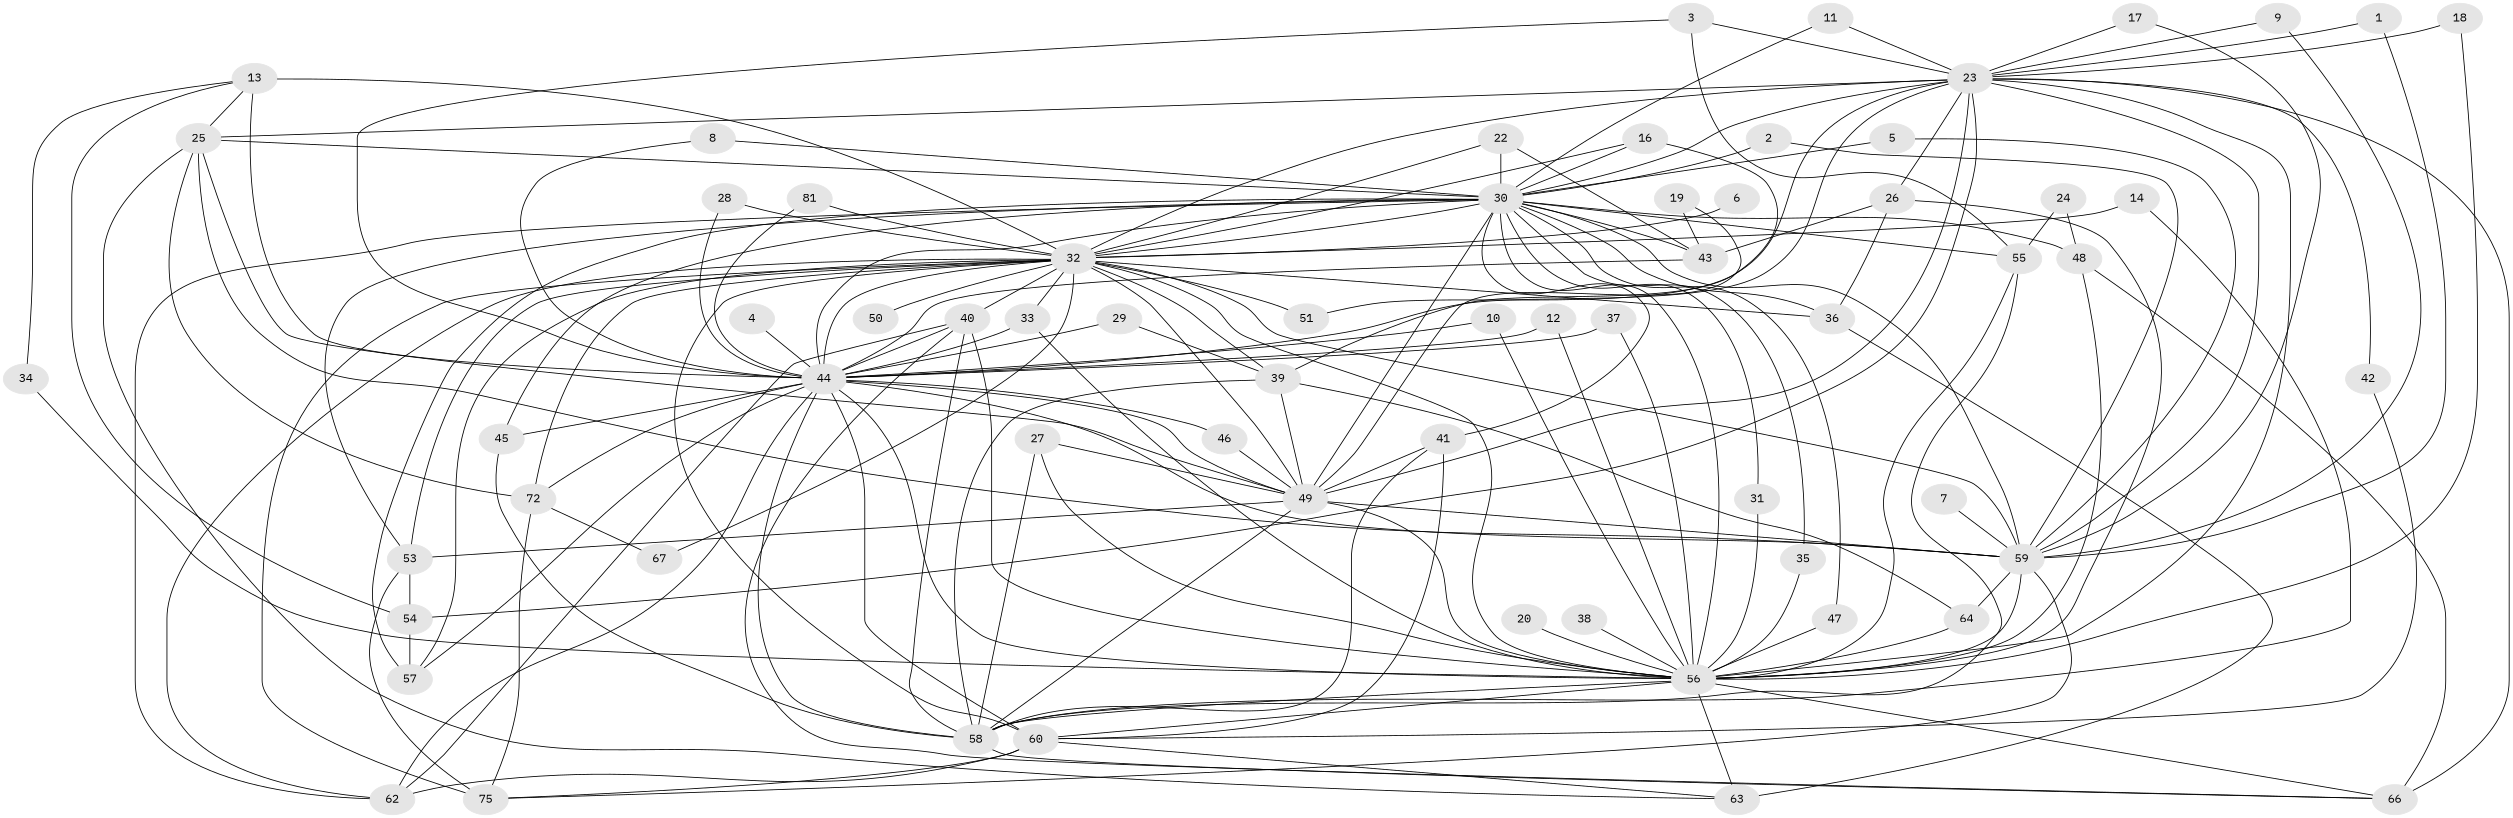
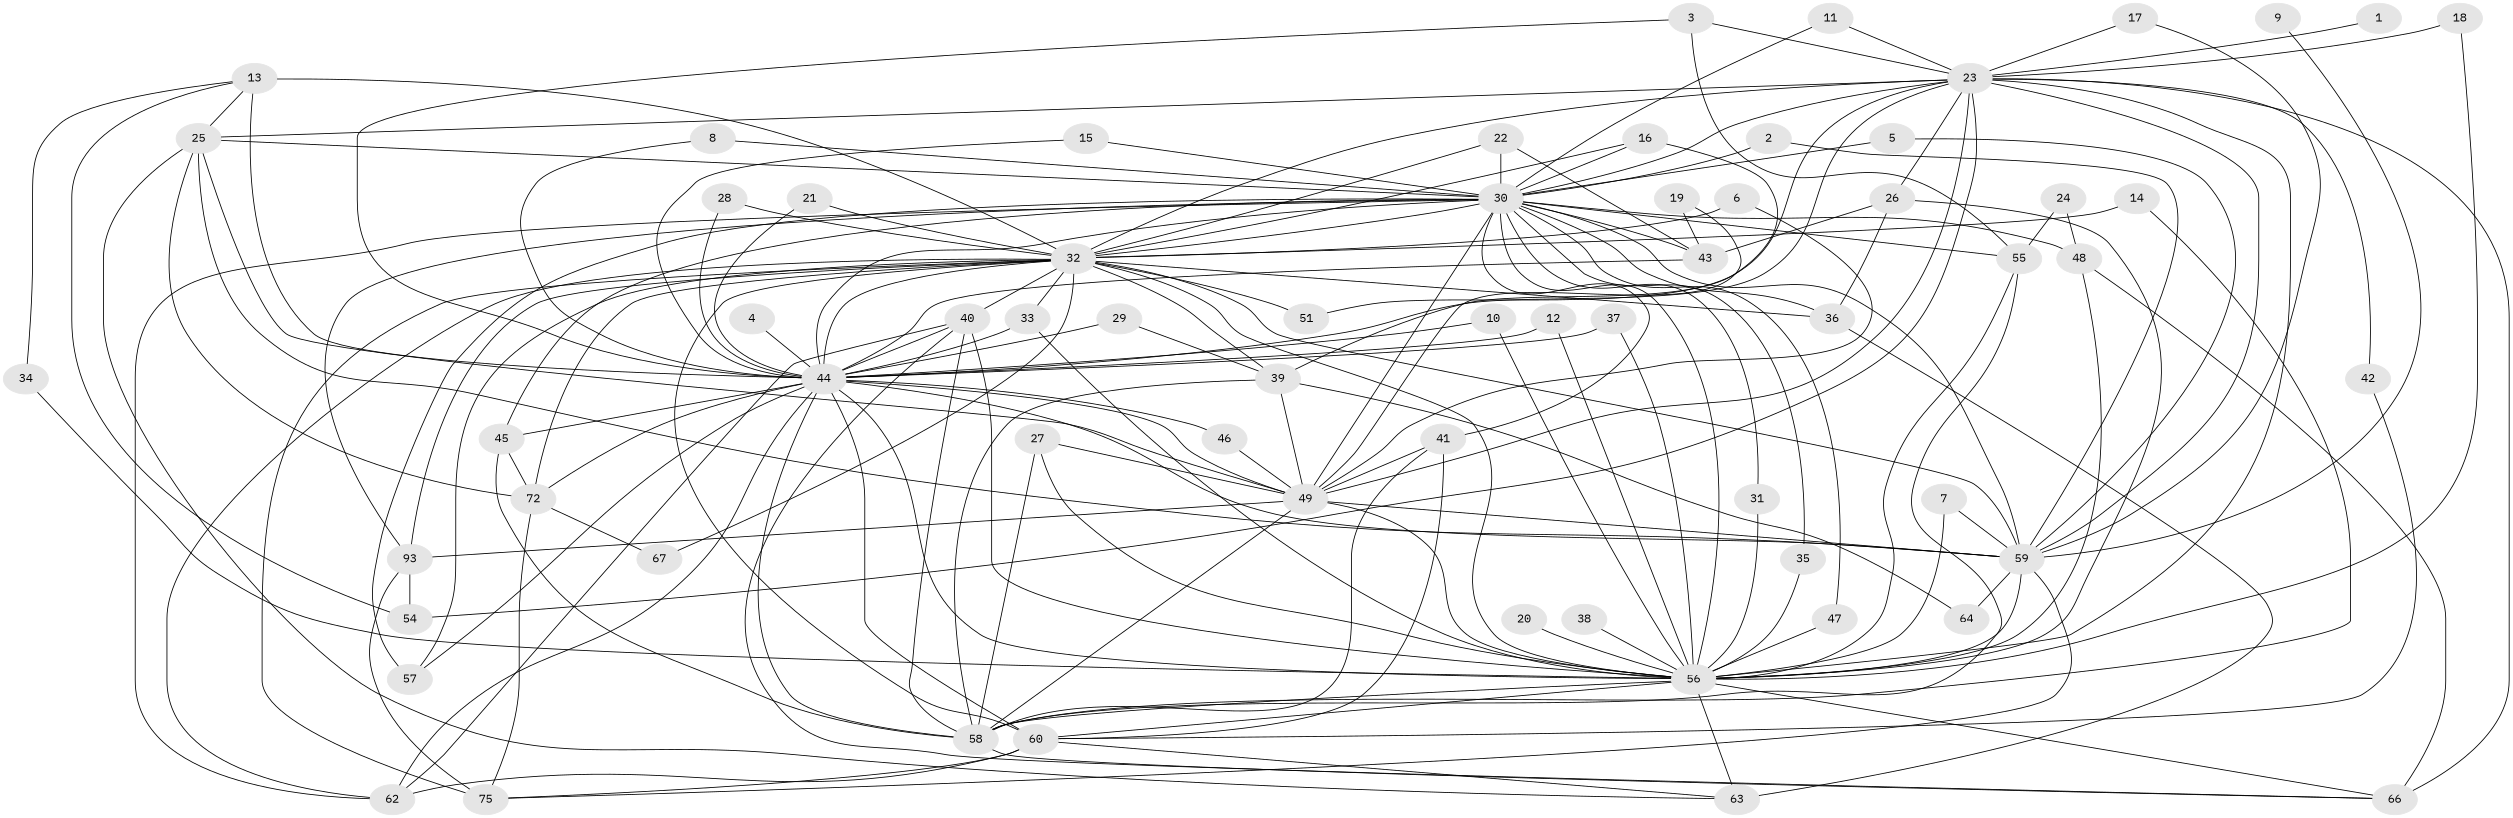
(2124, 48) -> none
none -> (1086, 139)
(810, 199) -> (810, 199)
(876, 319) -> none
(1210, 371) -> (1673, 363)
(2431, 437) -> none
none -> (518, 469)
(410, 559) -> (410, 559)
(410, 649) -> none
(1839, 657) -> (1874, 648)
